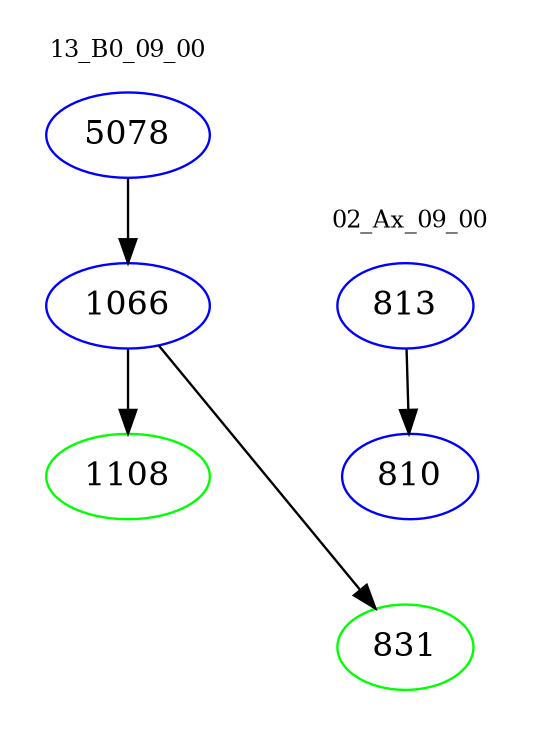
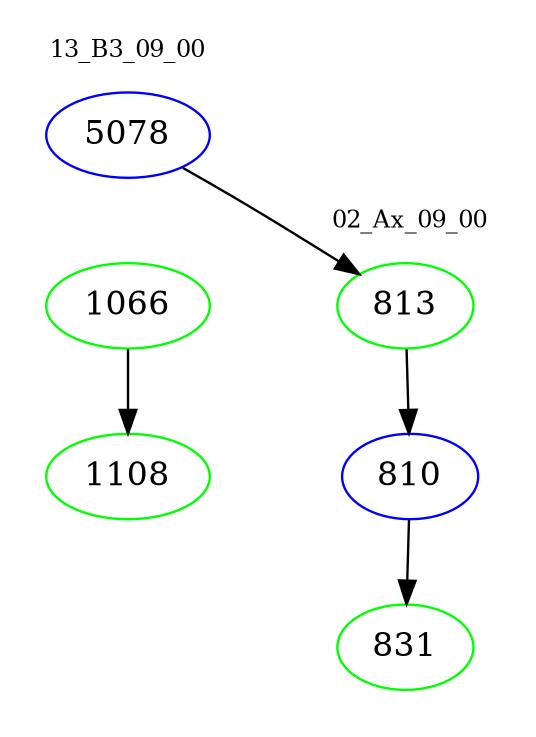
(128, 51) -> (128, 51)
(128, 209) -> (261, 214)
(128, 306) -> (128, 306)
(405, 306) -> (405, 306)
(259, 467) -> (408, 550)
